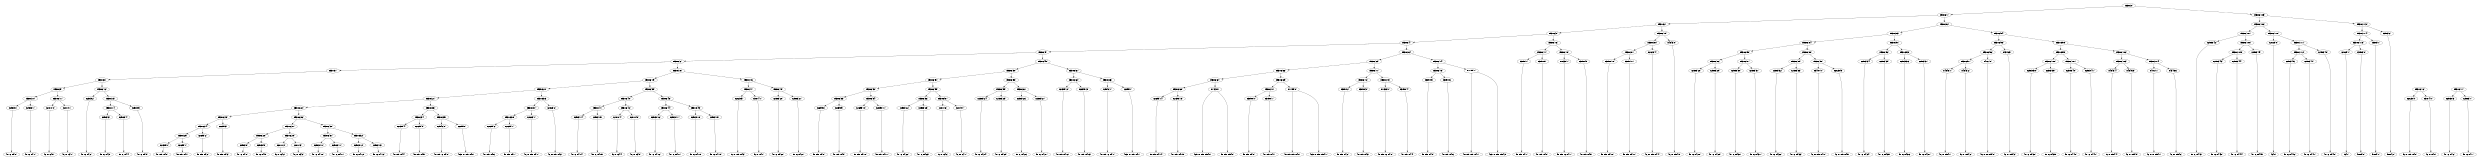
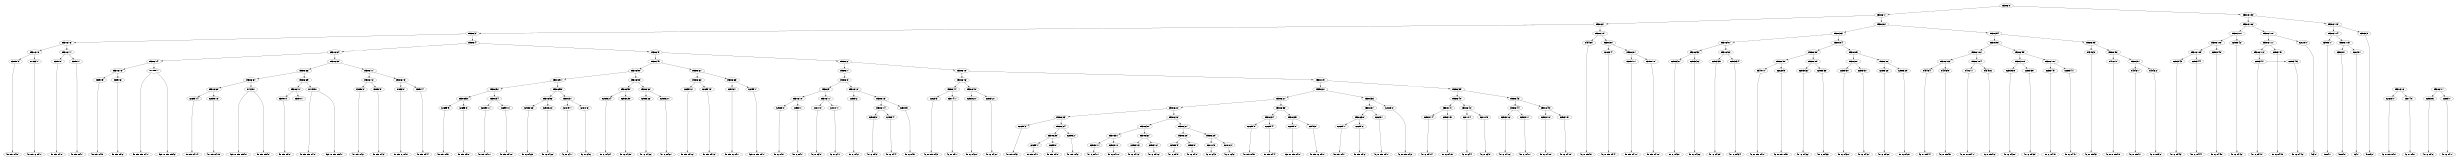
(2295, 56) -> (2276, 61)
(1269, 154) -> none
